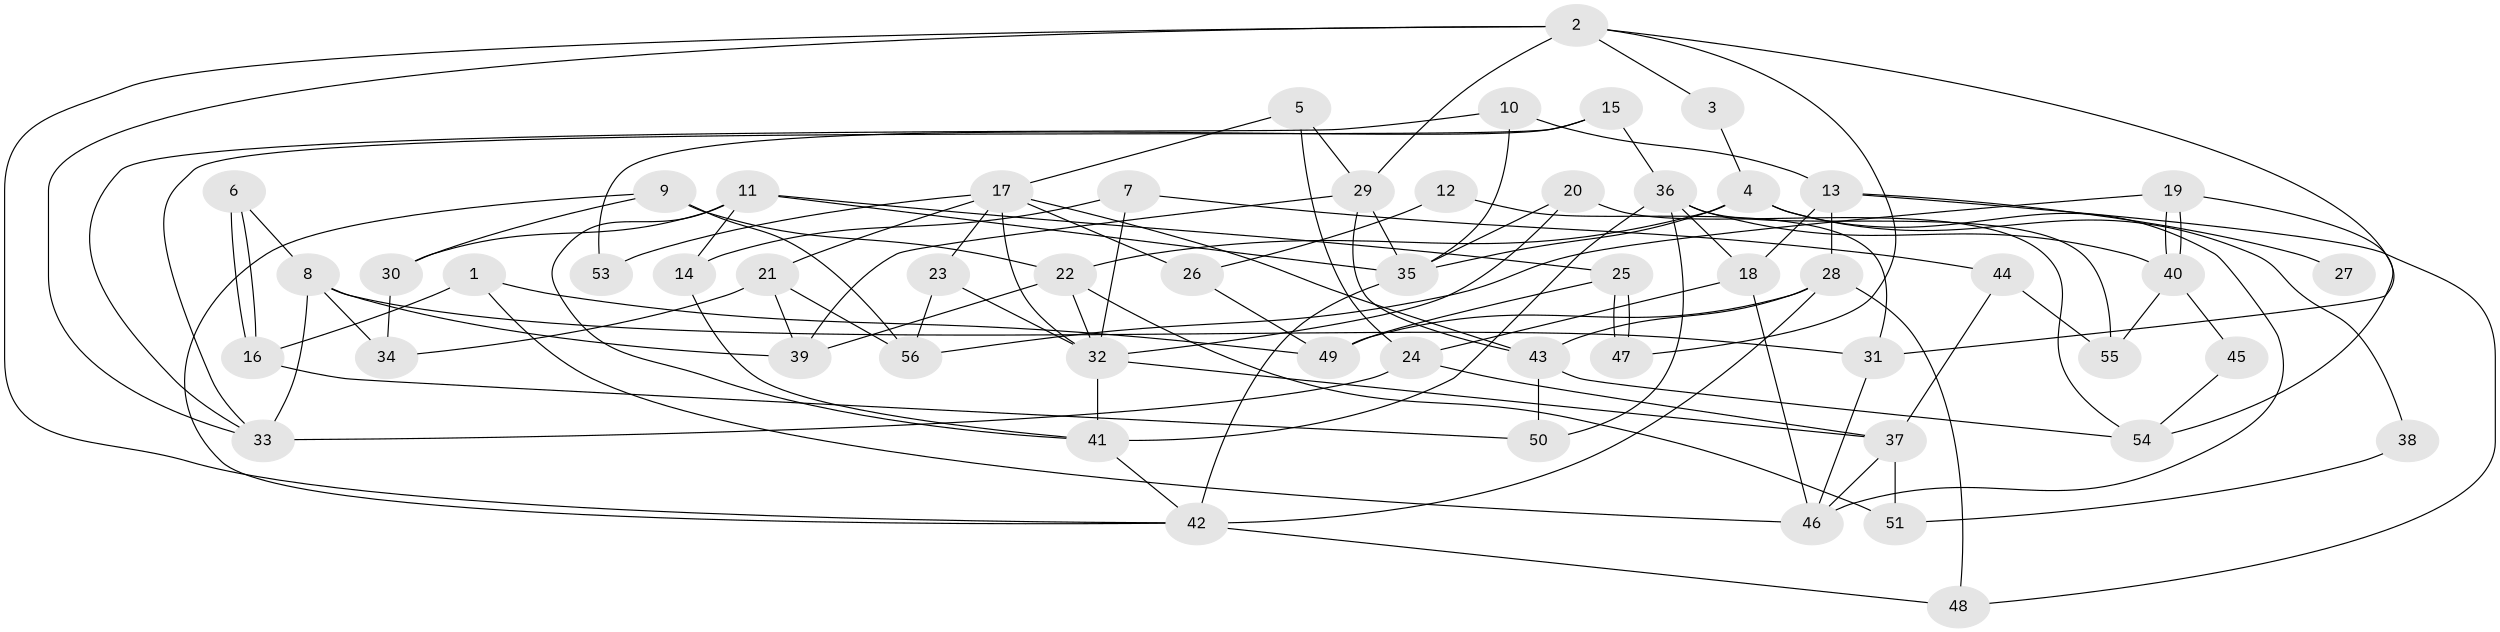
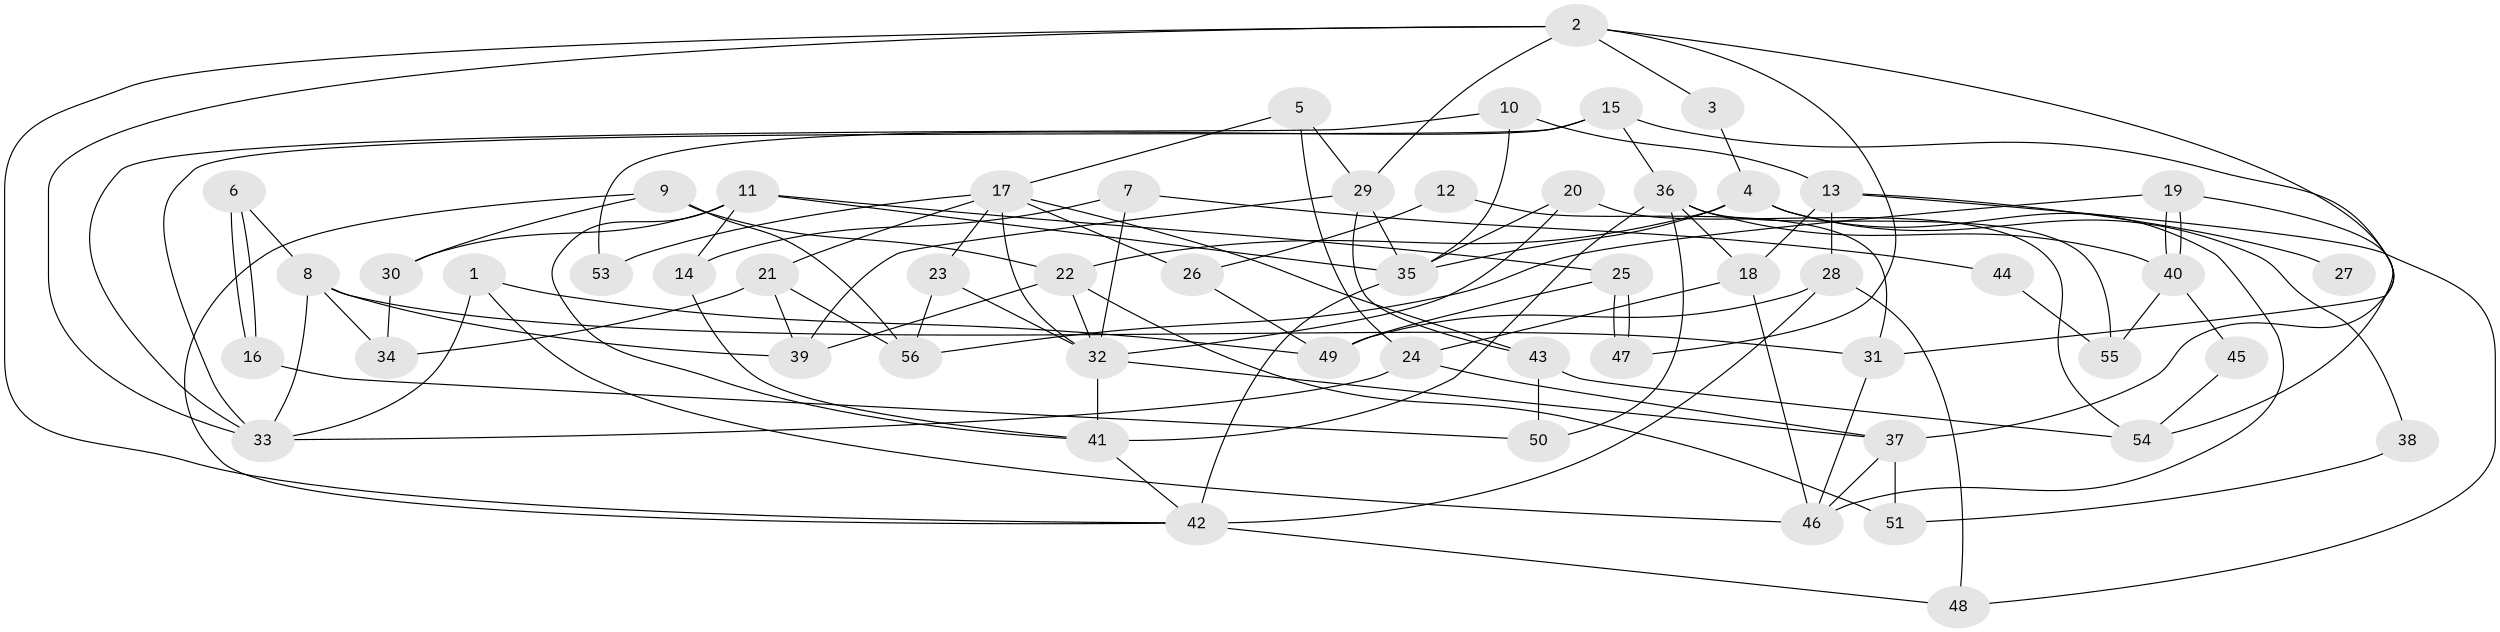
(1685, 316) -> none
(366, 320) -> (407, 395)
(1949, 358) -> (2260, 181)
